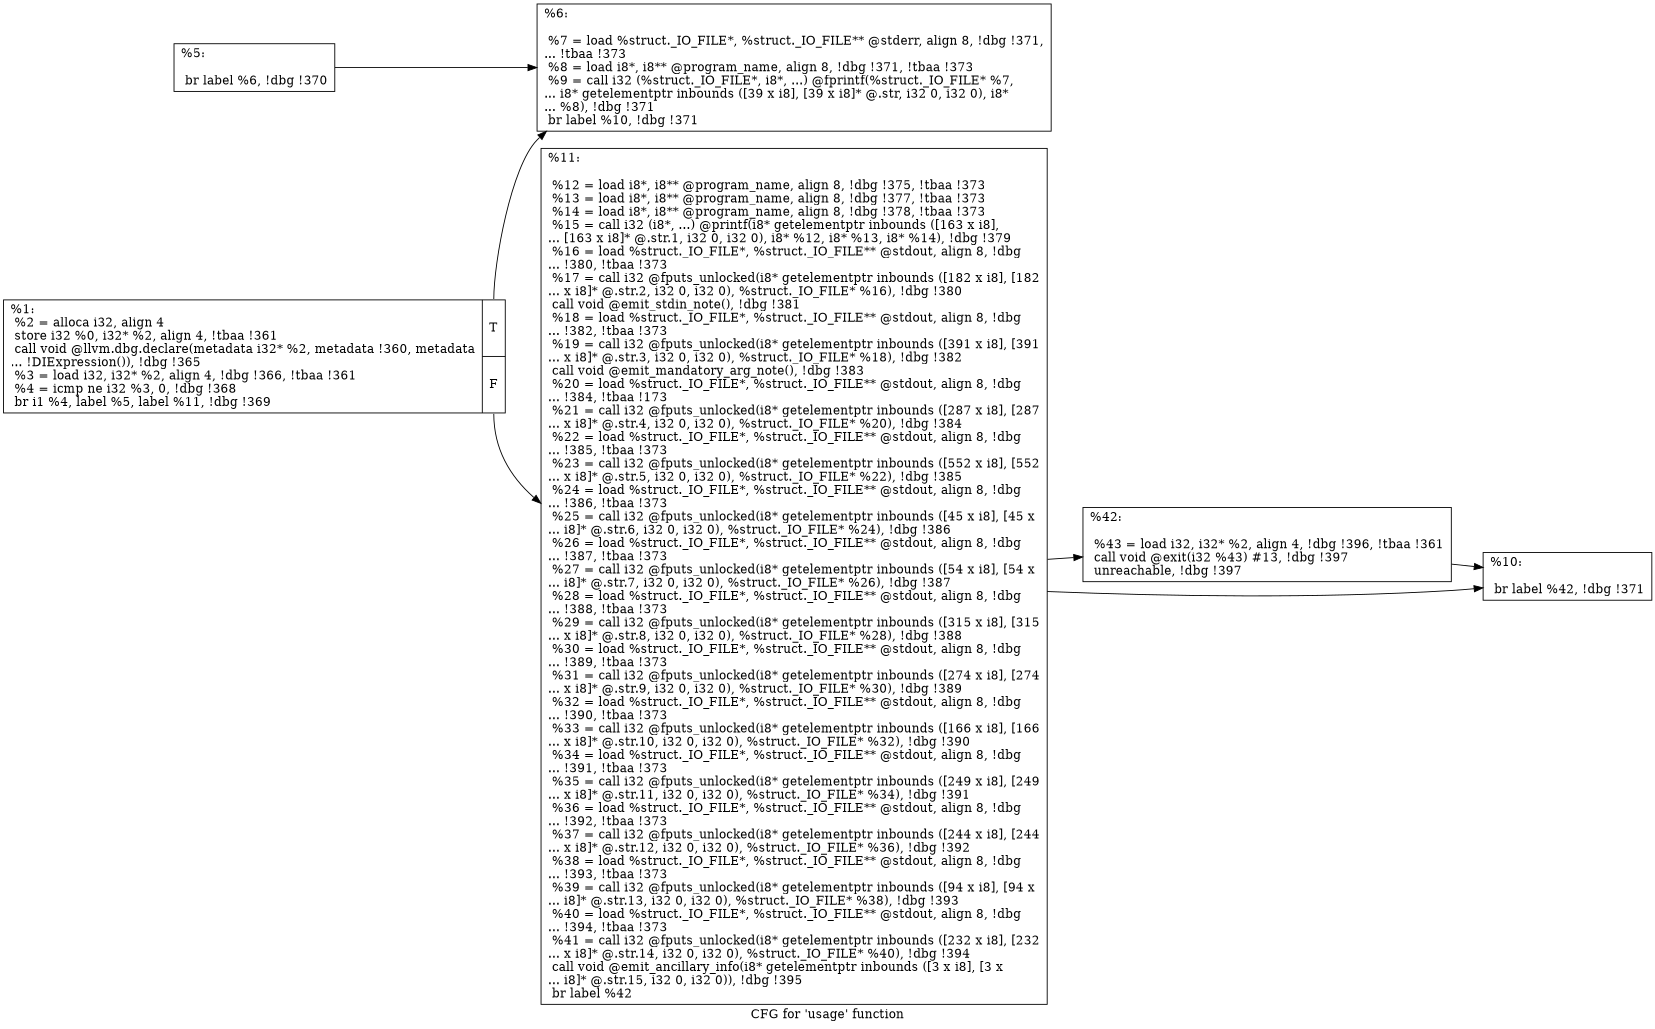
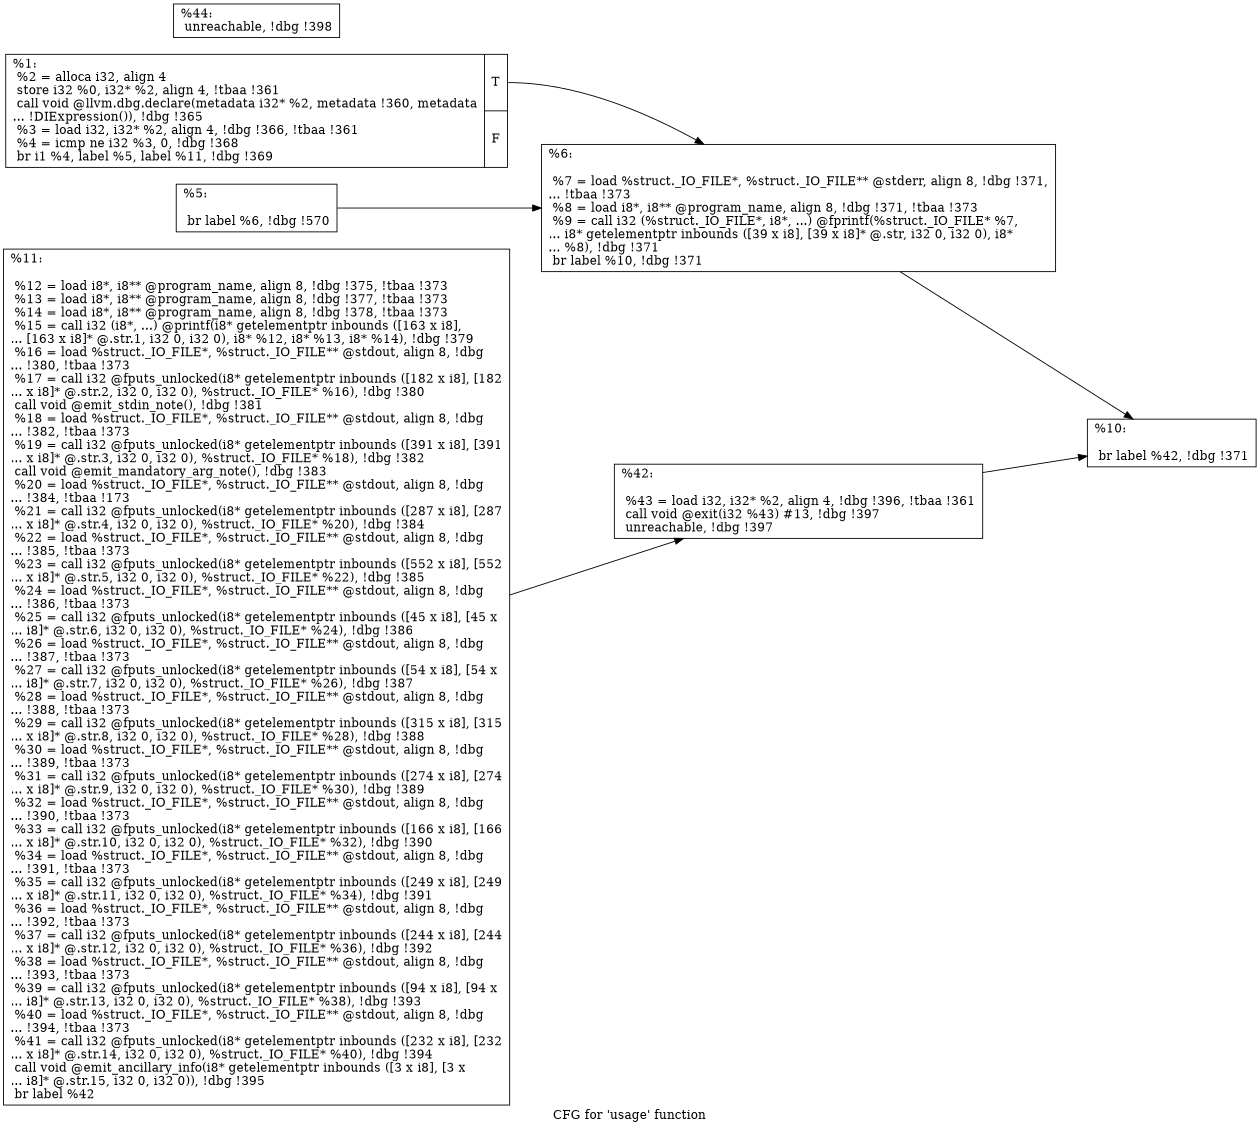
none -> (257, 21)
(254, 81) -> (257, 221)
(504, 460) -> none
(1261, 596) -> (1013, 343)
